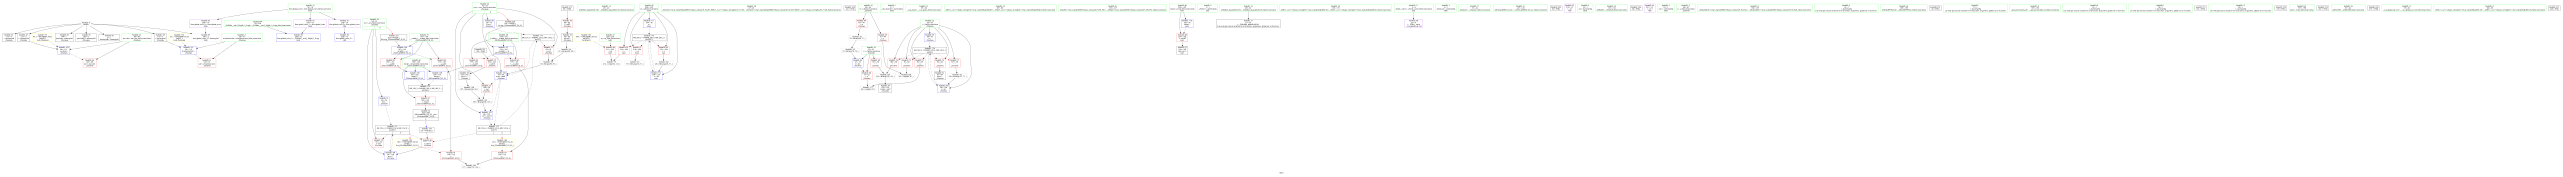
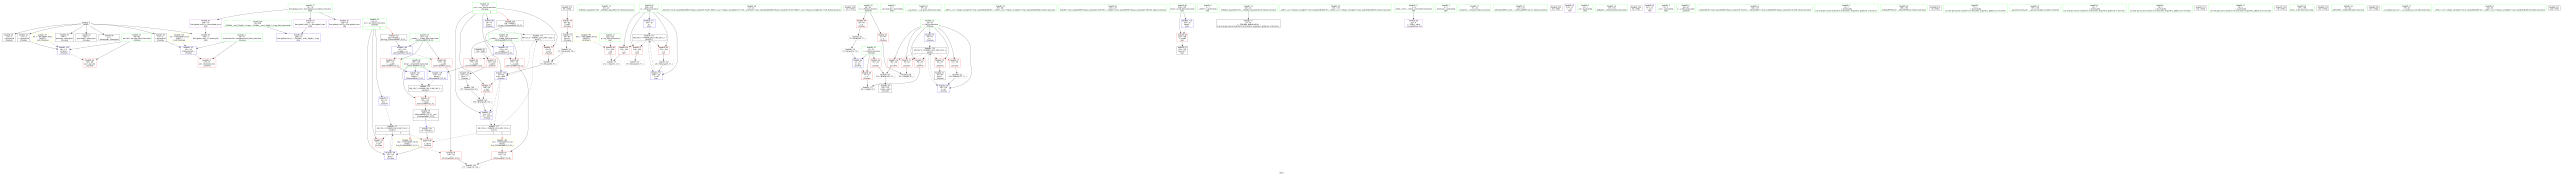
(344, 38) -> none
